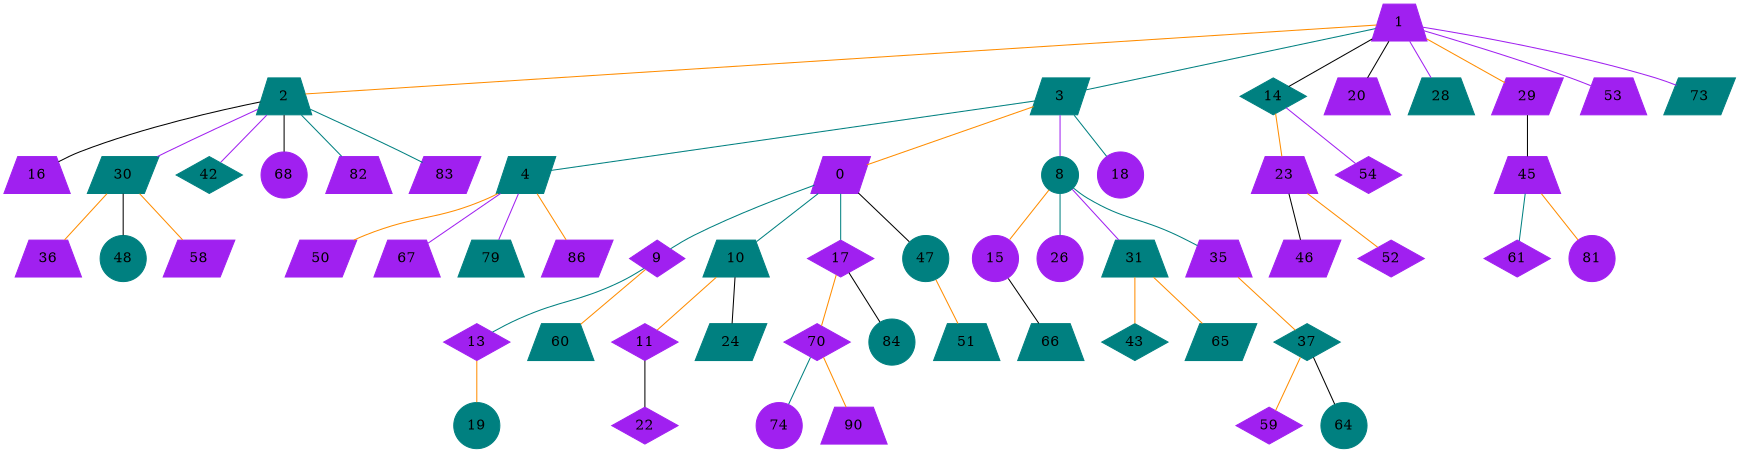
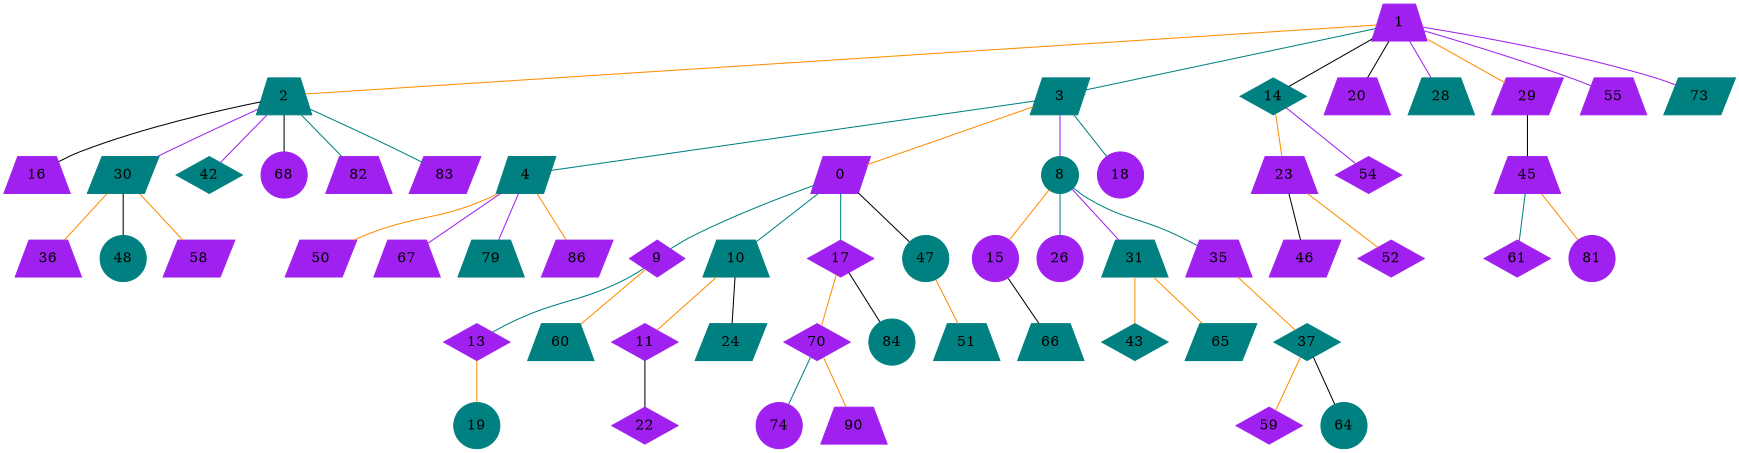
(1614, 96) -> (1614, 96)
